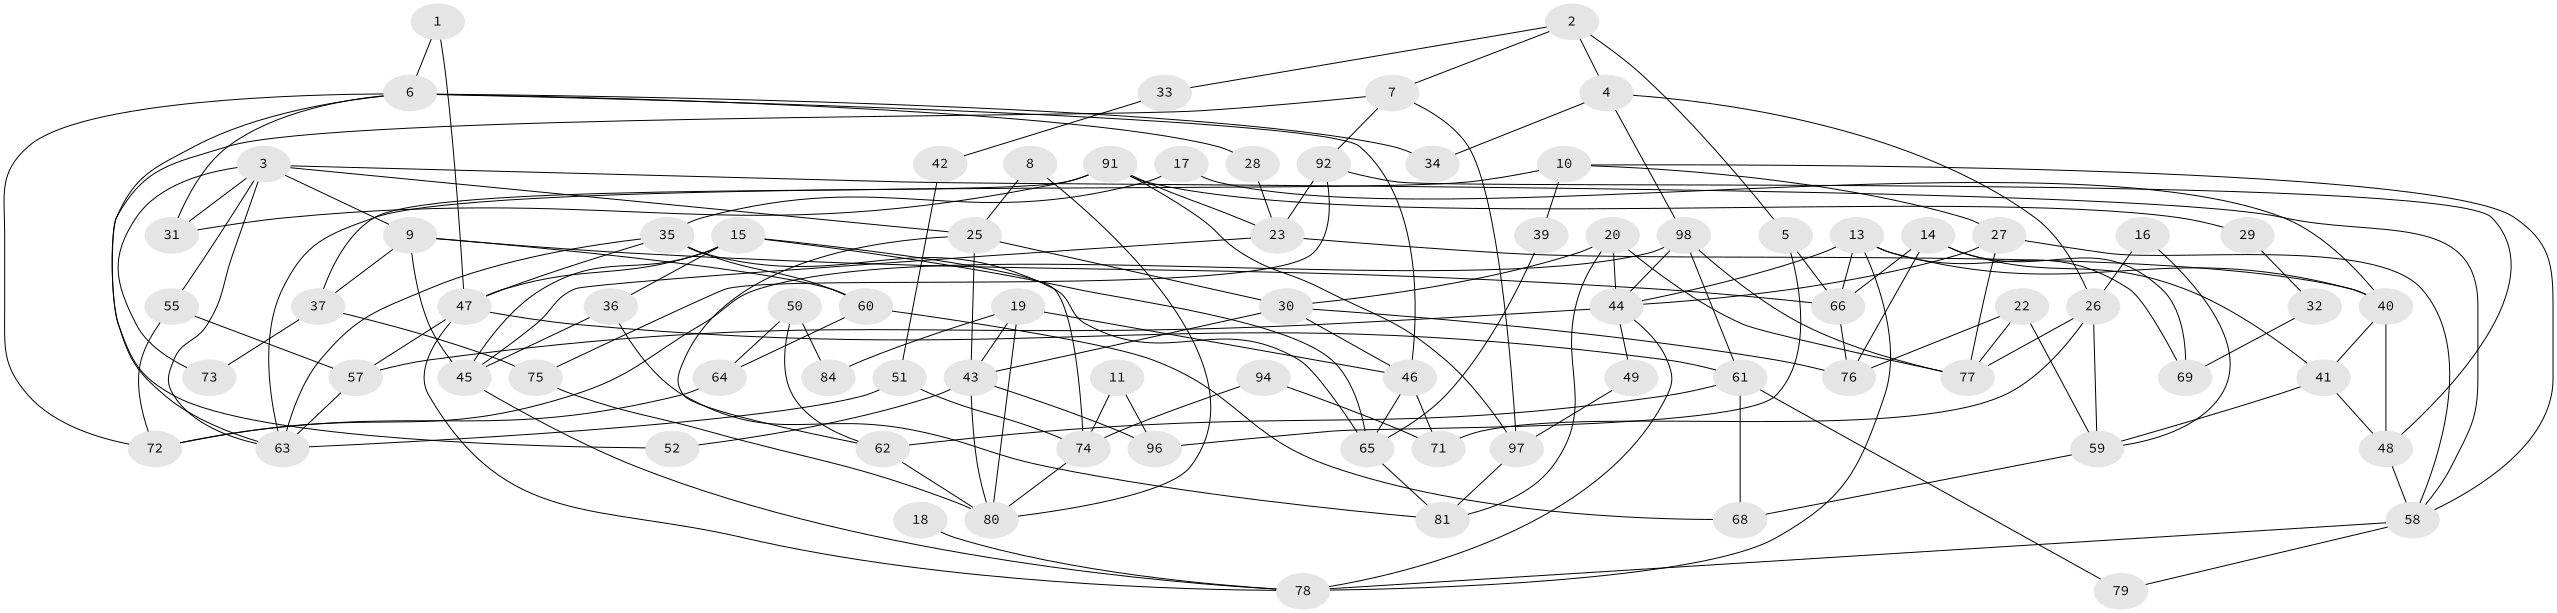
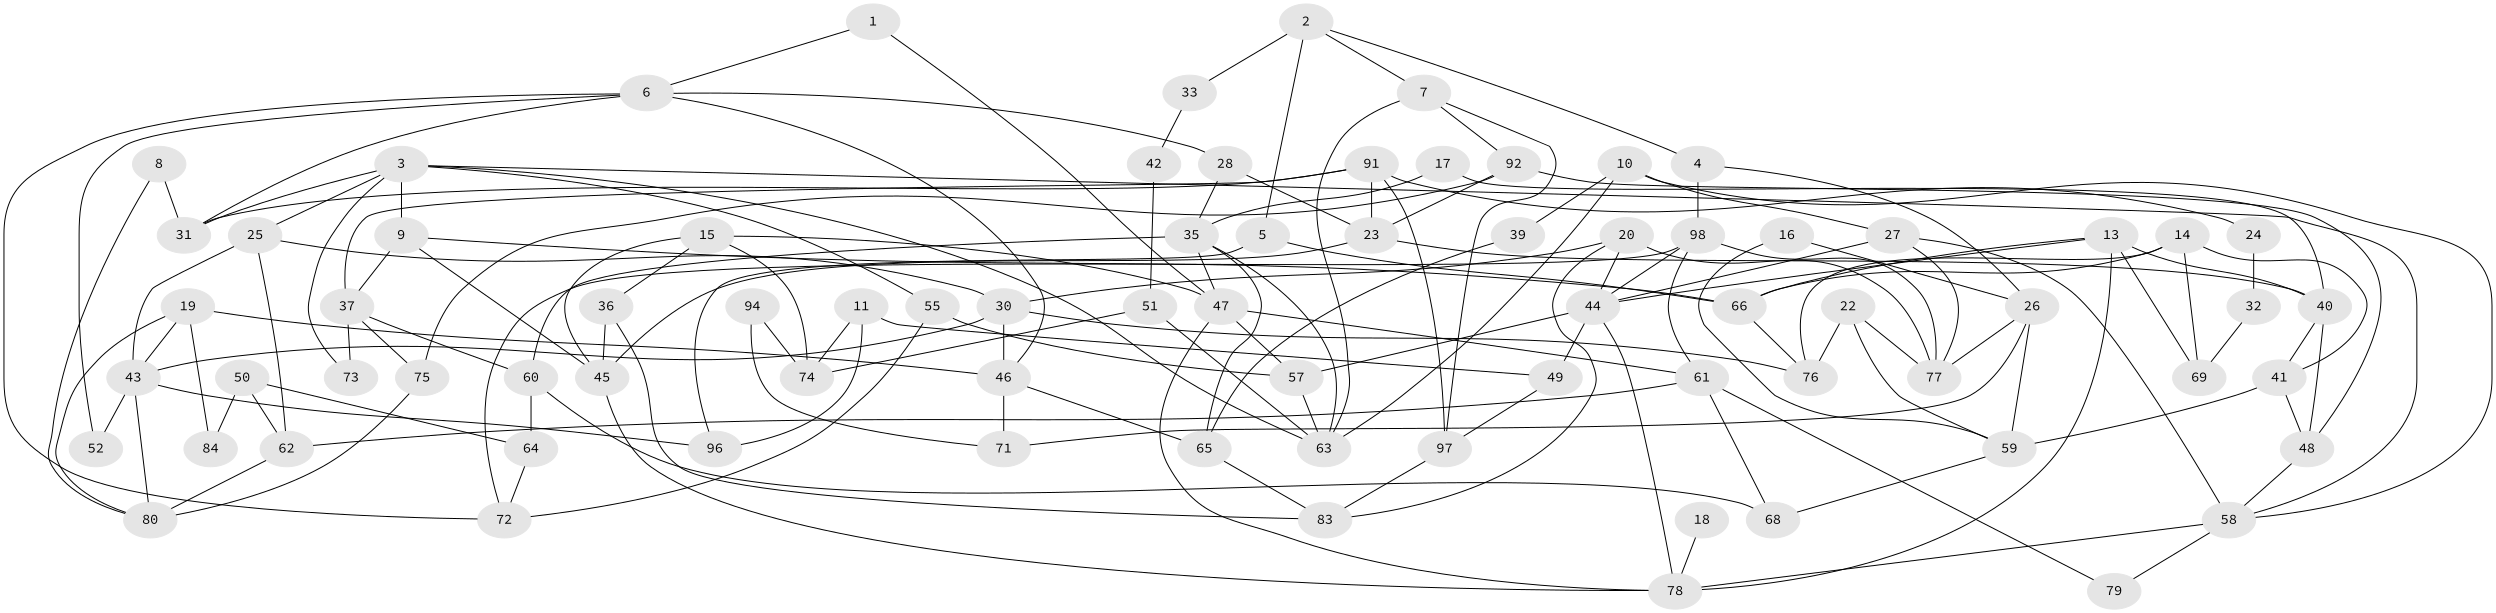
(1433, 164) -> none
none -> (1209, 200)
(995, 209) -> (172, 200)
(2247, 235) -> (2254, 235)
(704, 267) -> (470, 355)
(1092, 292) -> none
none -> (1221, 351)
(1037, 485) -> none
(1442, 520) -> (1325, 520)
